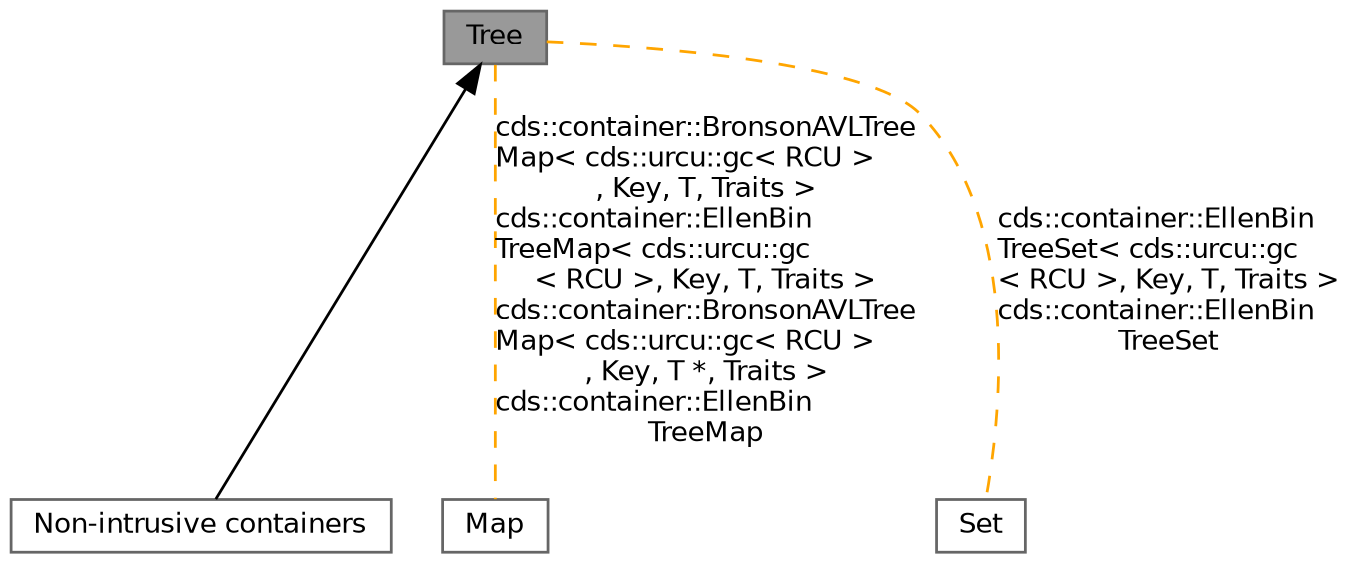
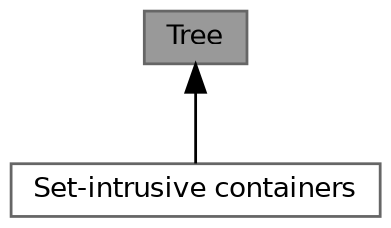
(201, 526) -> (196, 190)
(495, 526) -> none
(981, 526) -> none
